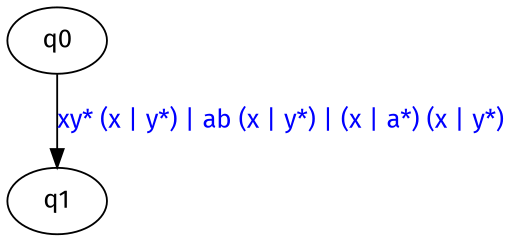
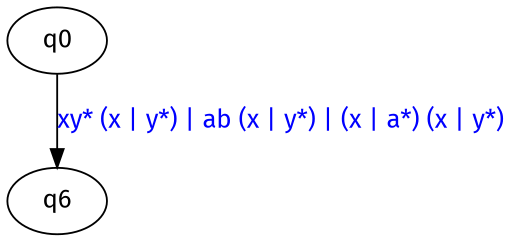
(57, 201) -> (57, 201)
